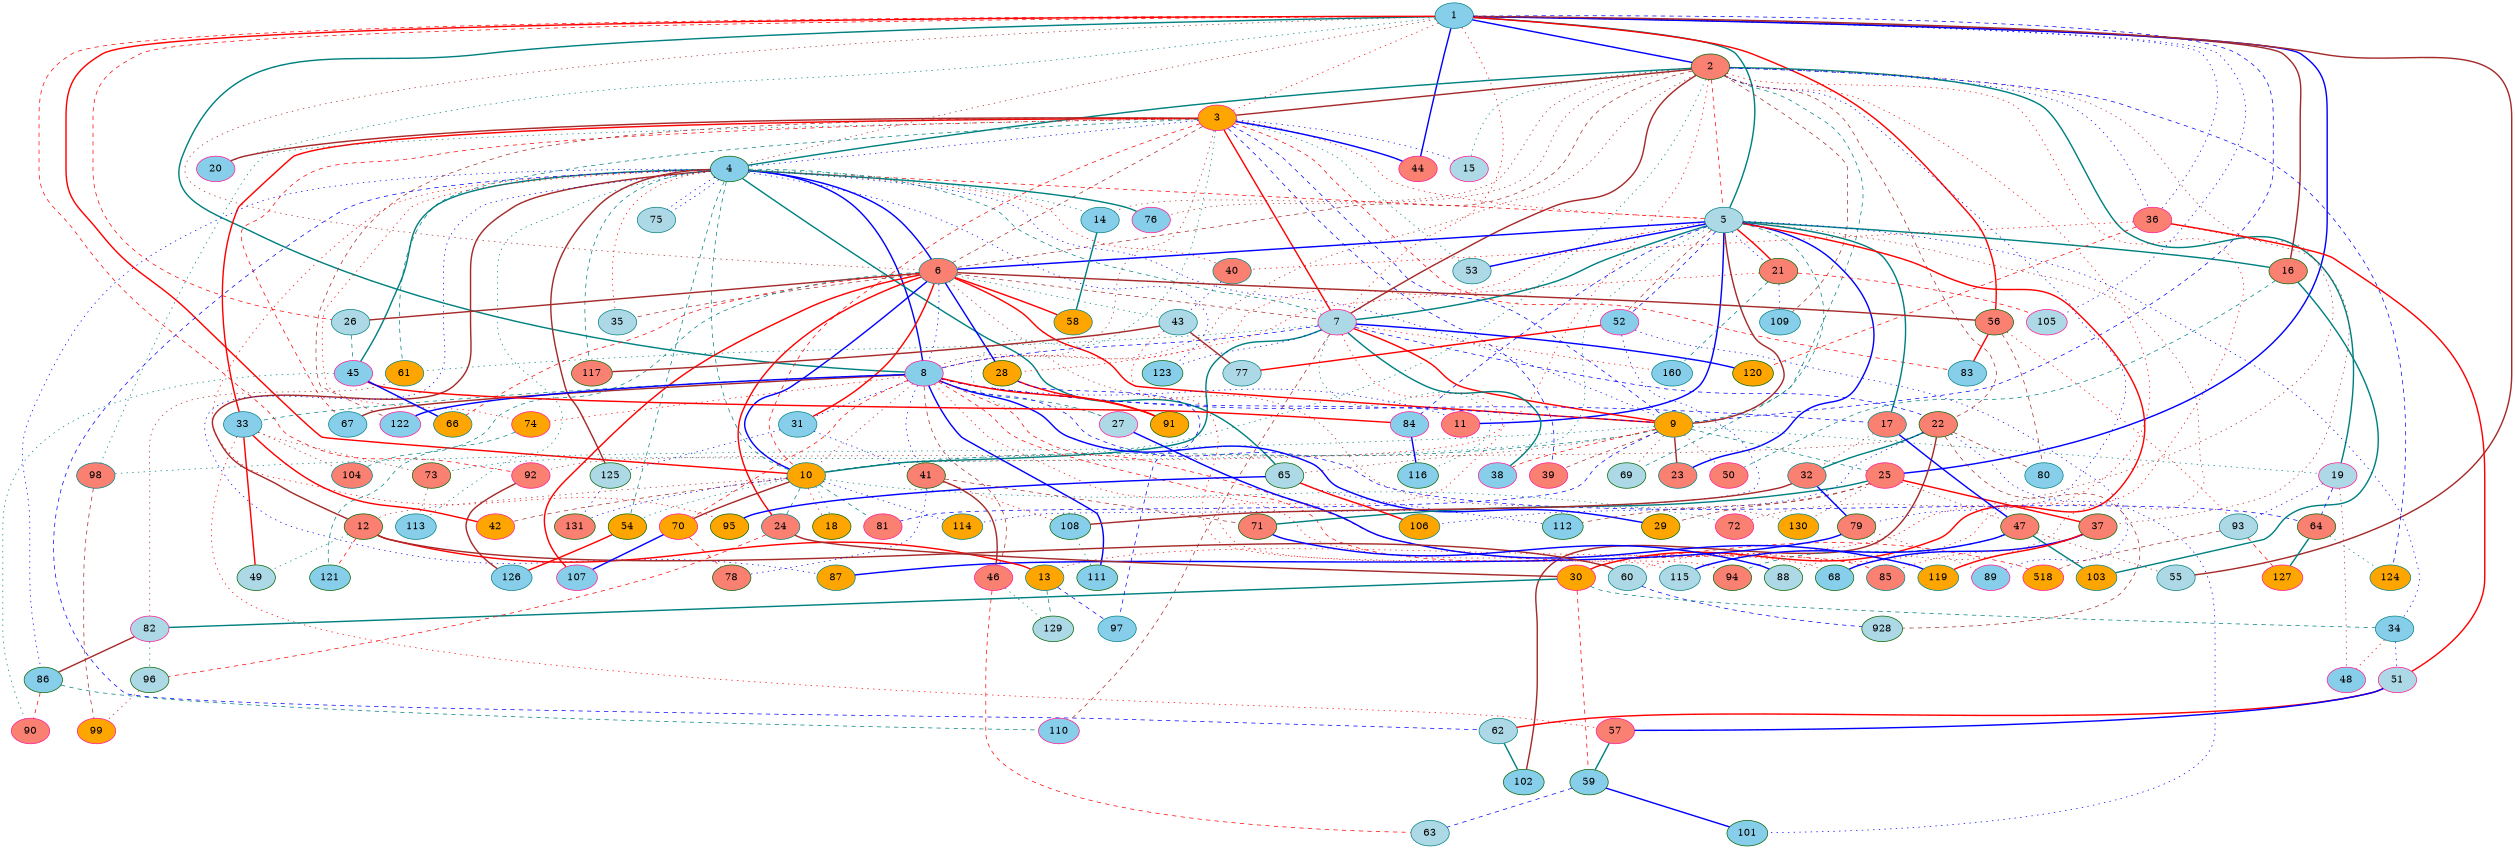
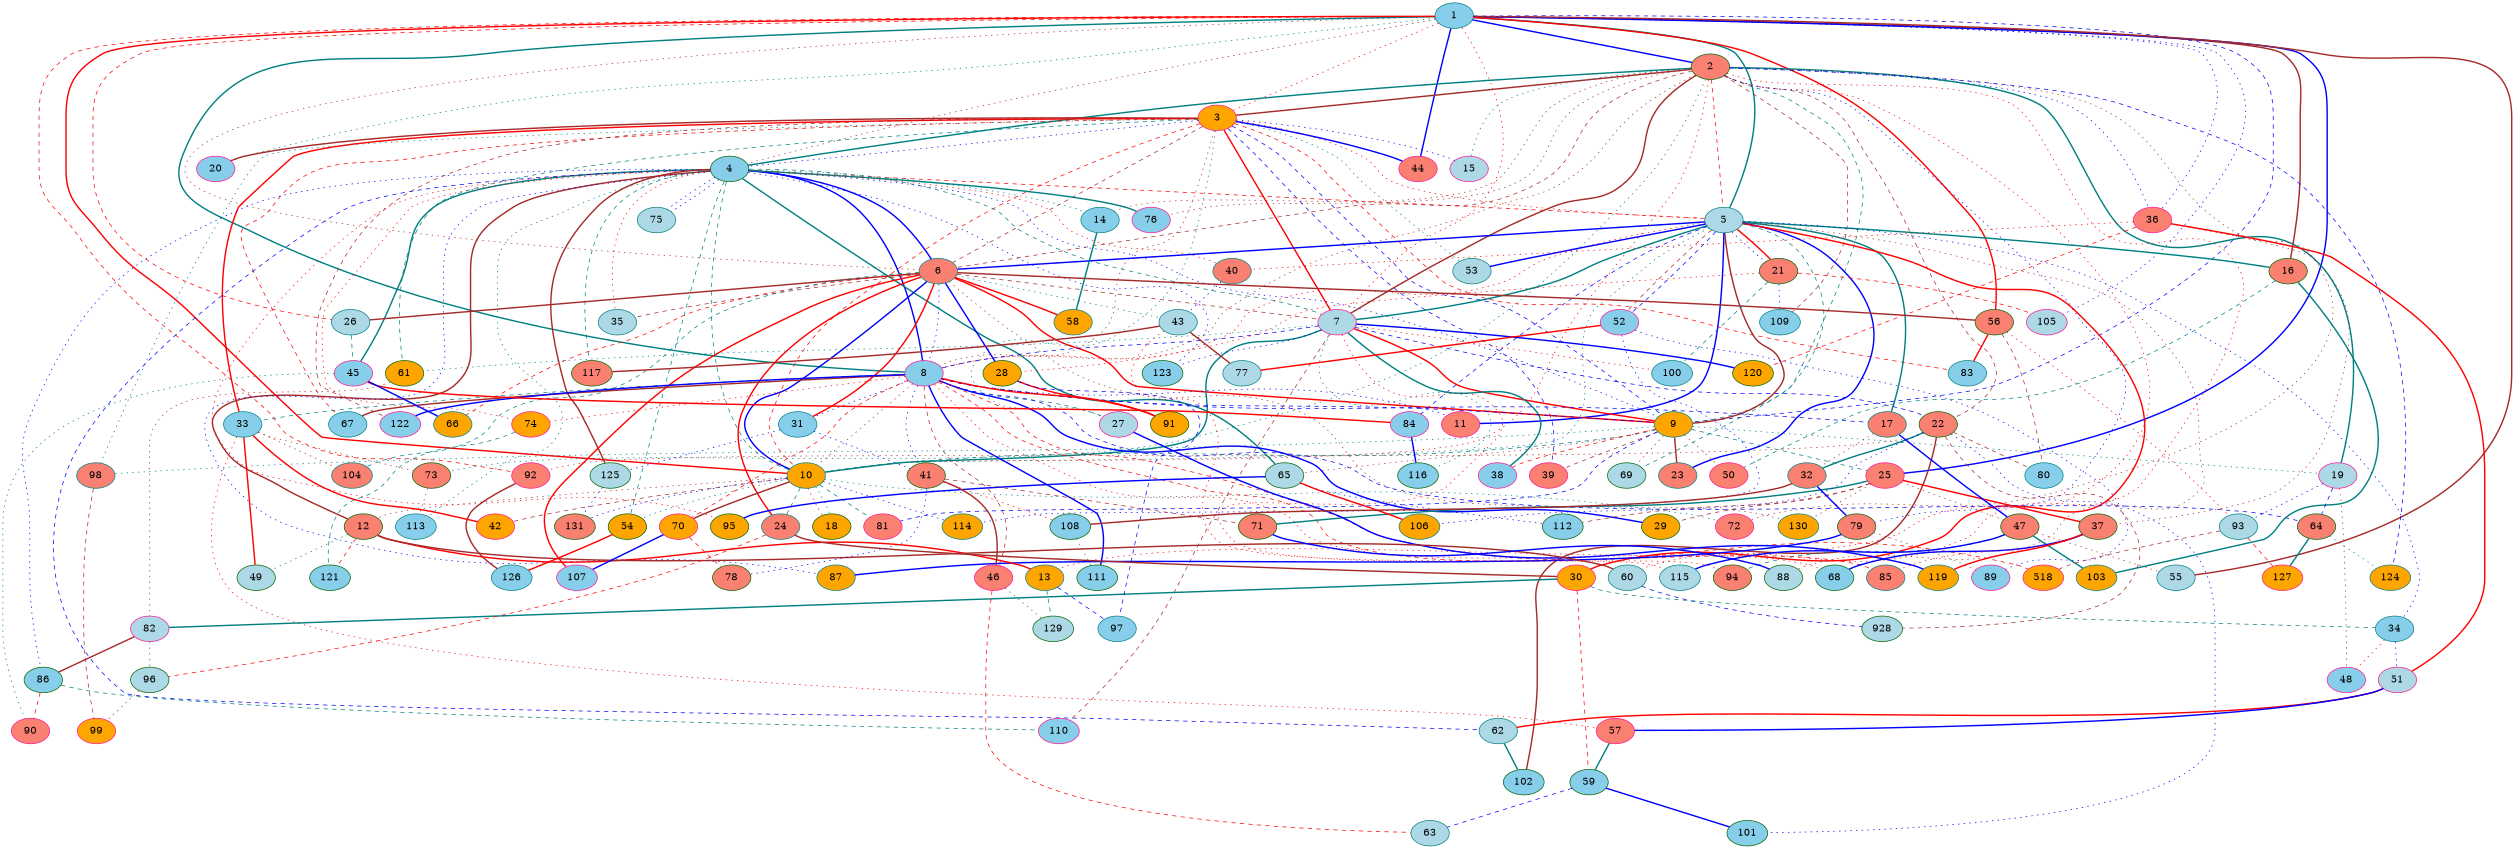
(405, 373) -> (405, 373)
(1672, 373) -> (1672, 373)
